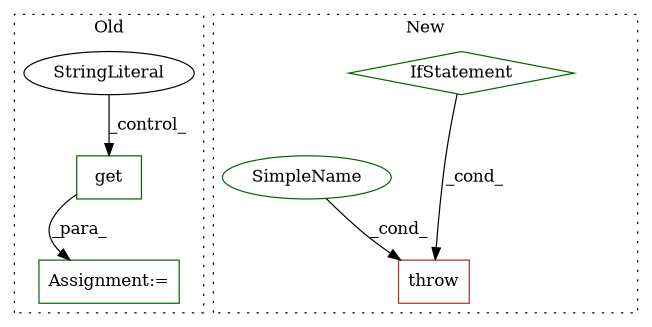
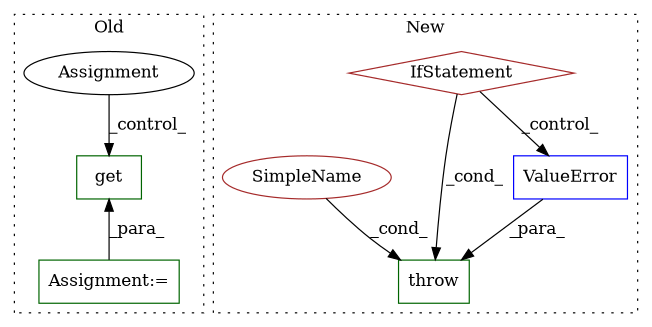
(109, 73) -> (109, 73)
(461, 73) -> (461, 73)
(307, 177) -> (307, 177)
none -> (571, 177)
(52, 220) -> (109, 236)
(434, 282) -> (434, 282)
